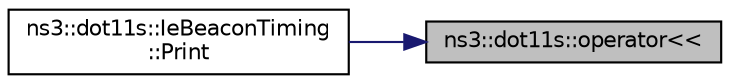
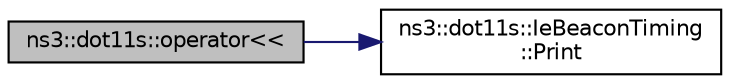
(376, 42) -> (331, 42)
